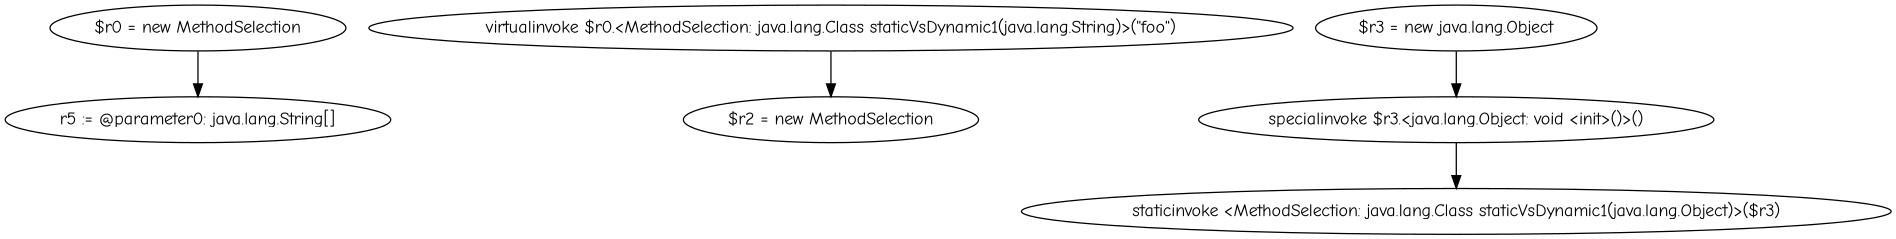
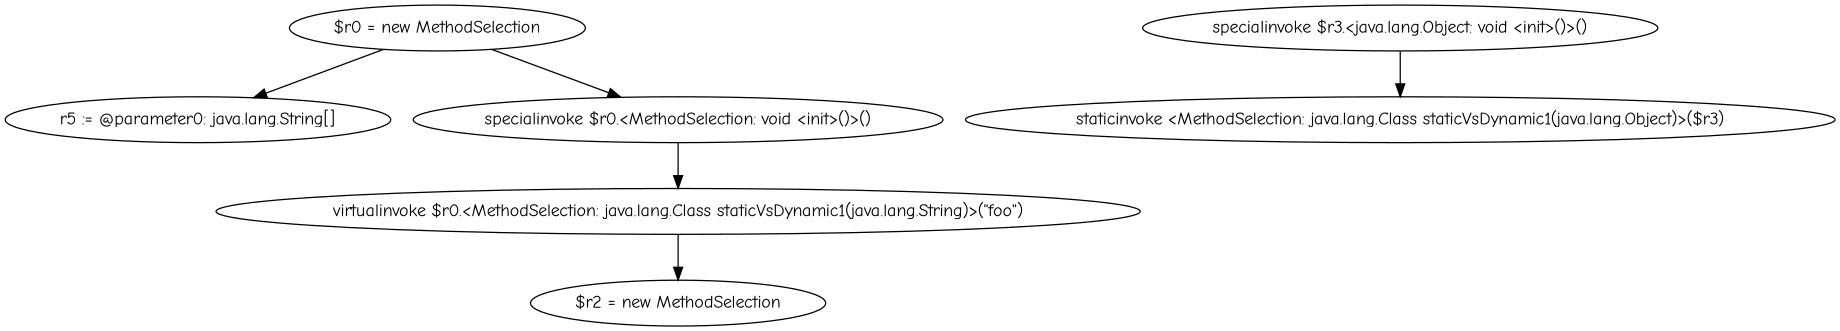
(1456, 28) -> none
none -> (678, 120)
